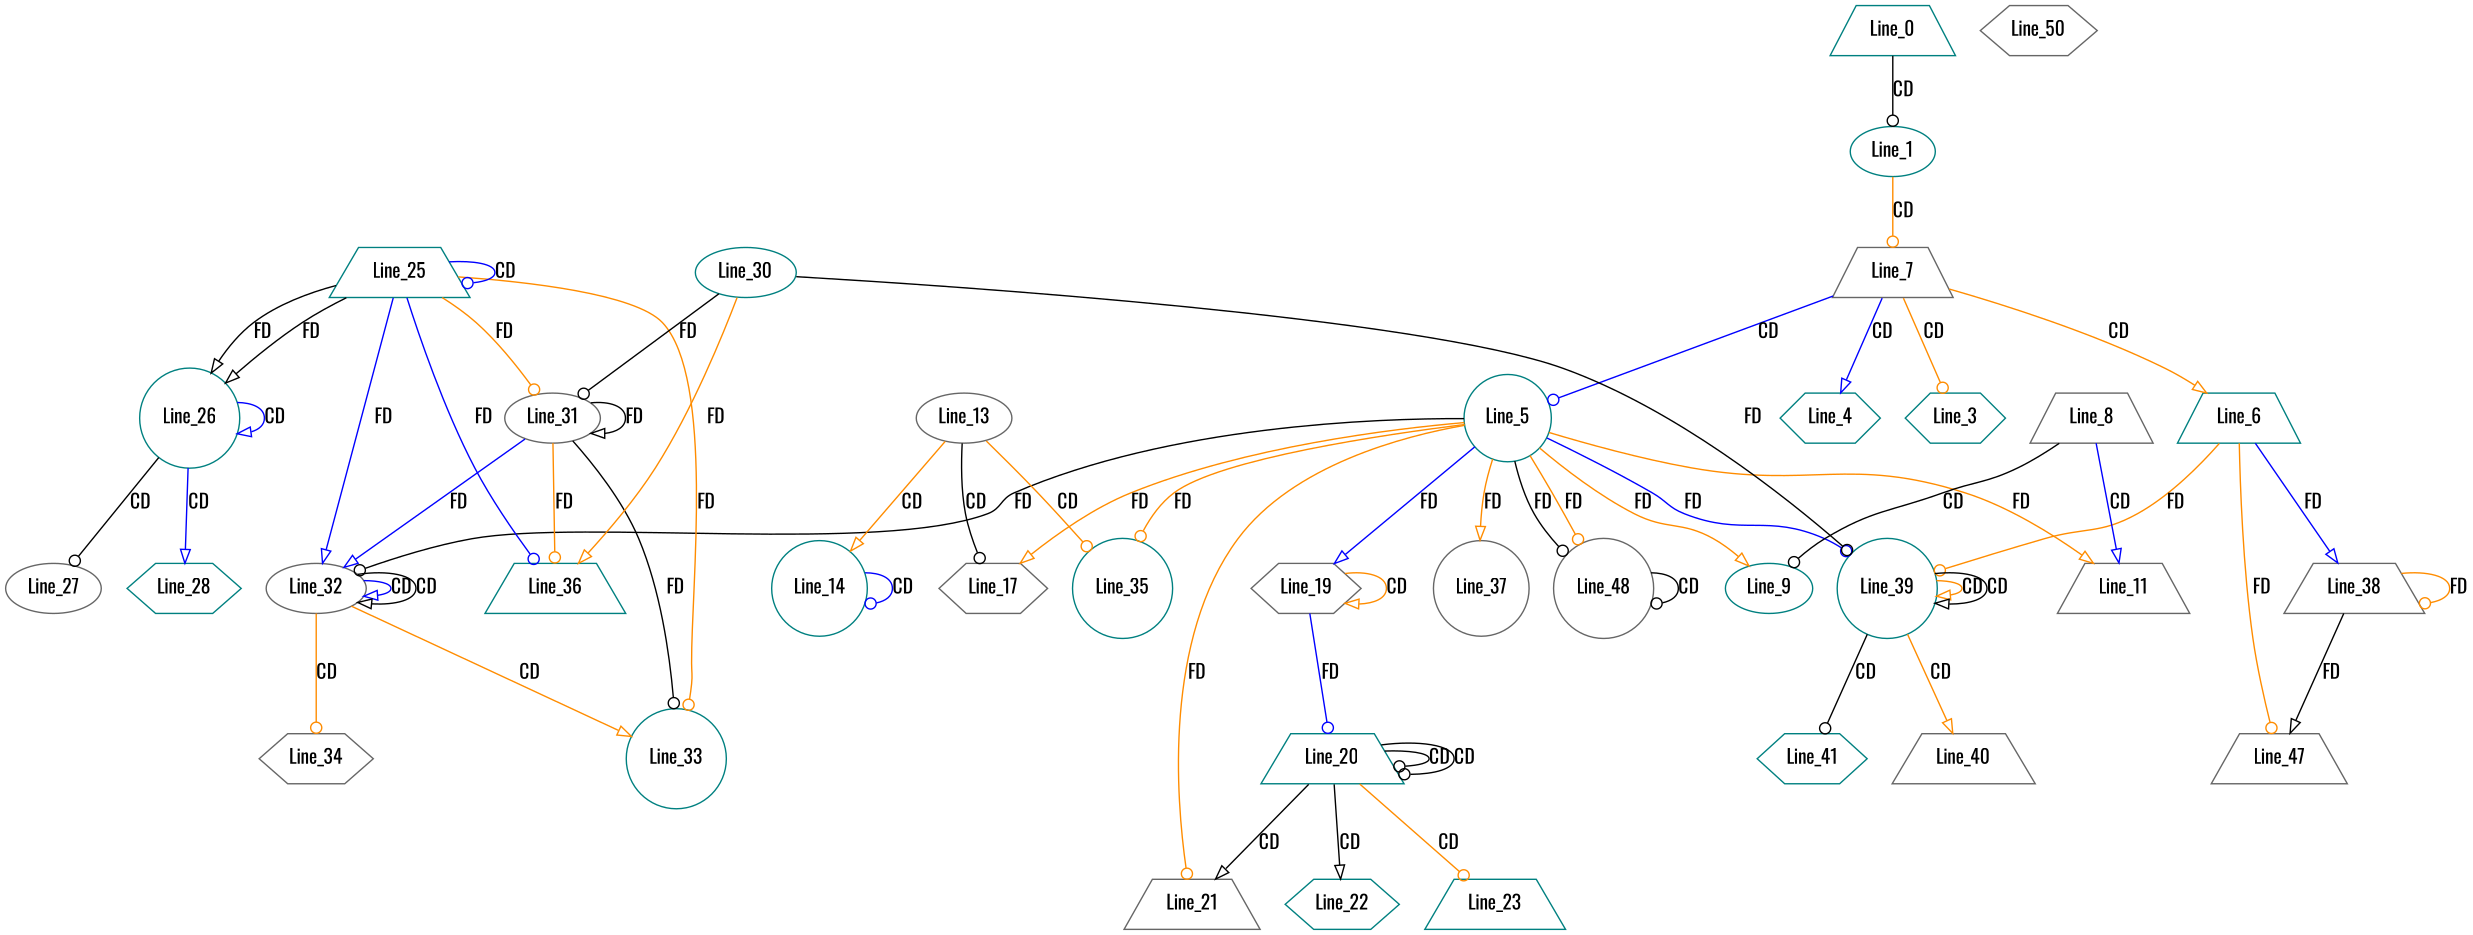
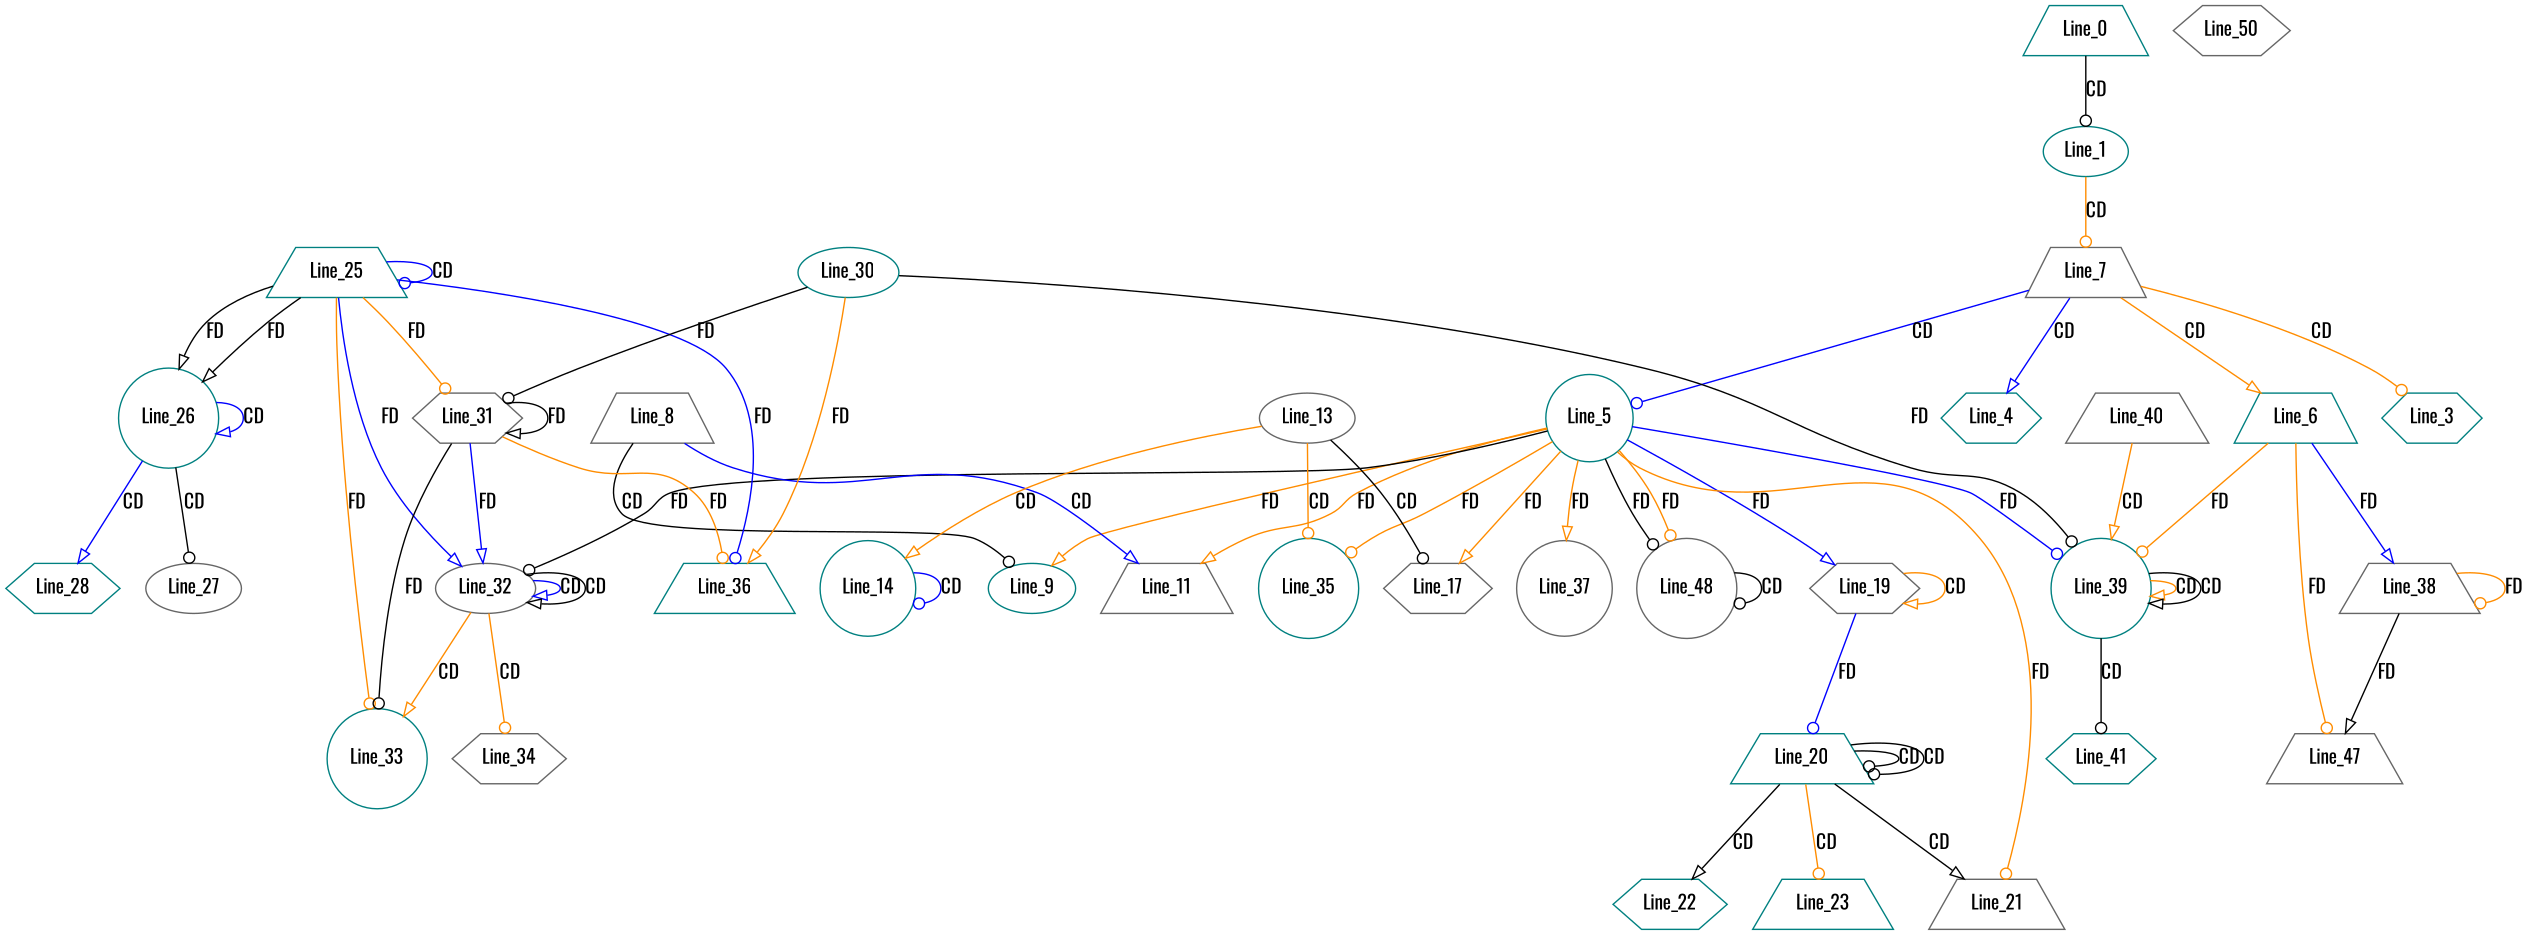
(553, 418) -> (468, 418)
(1927, 677) -> (2123, 484)
